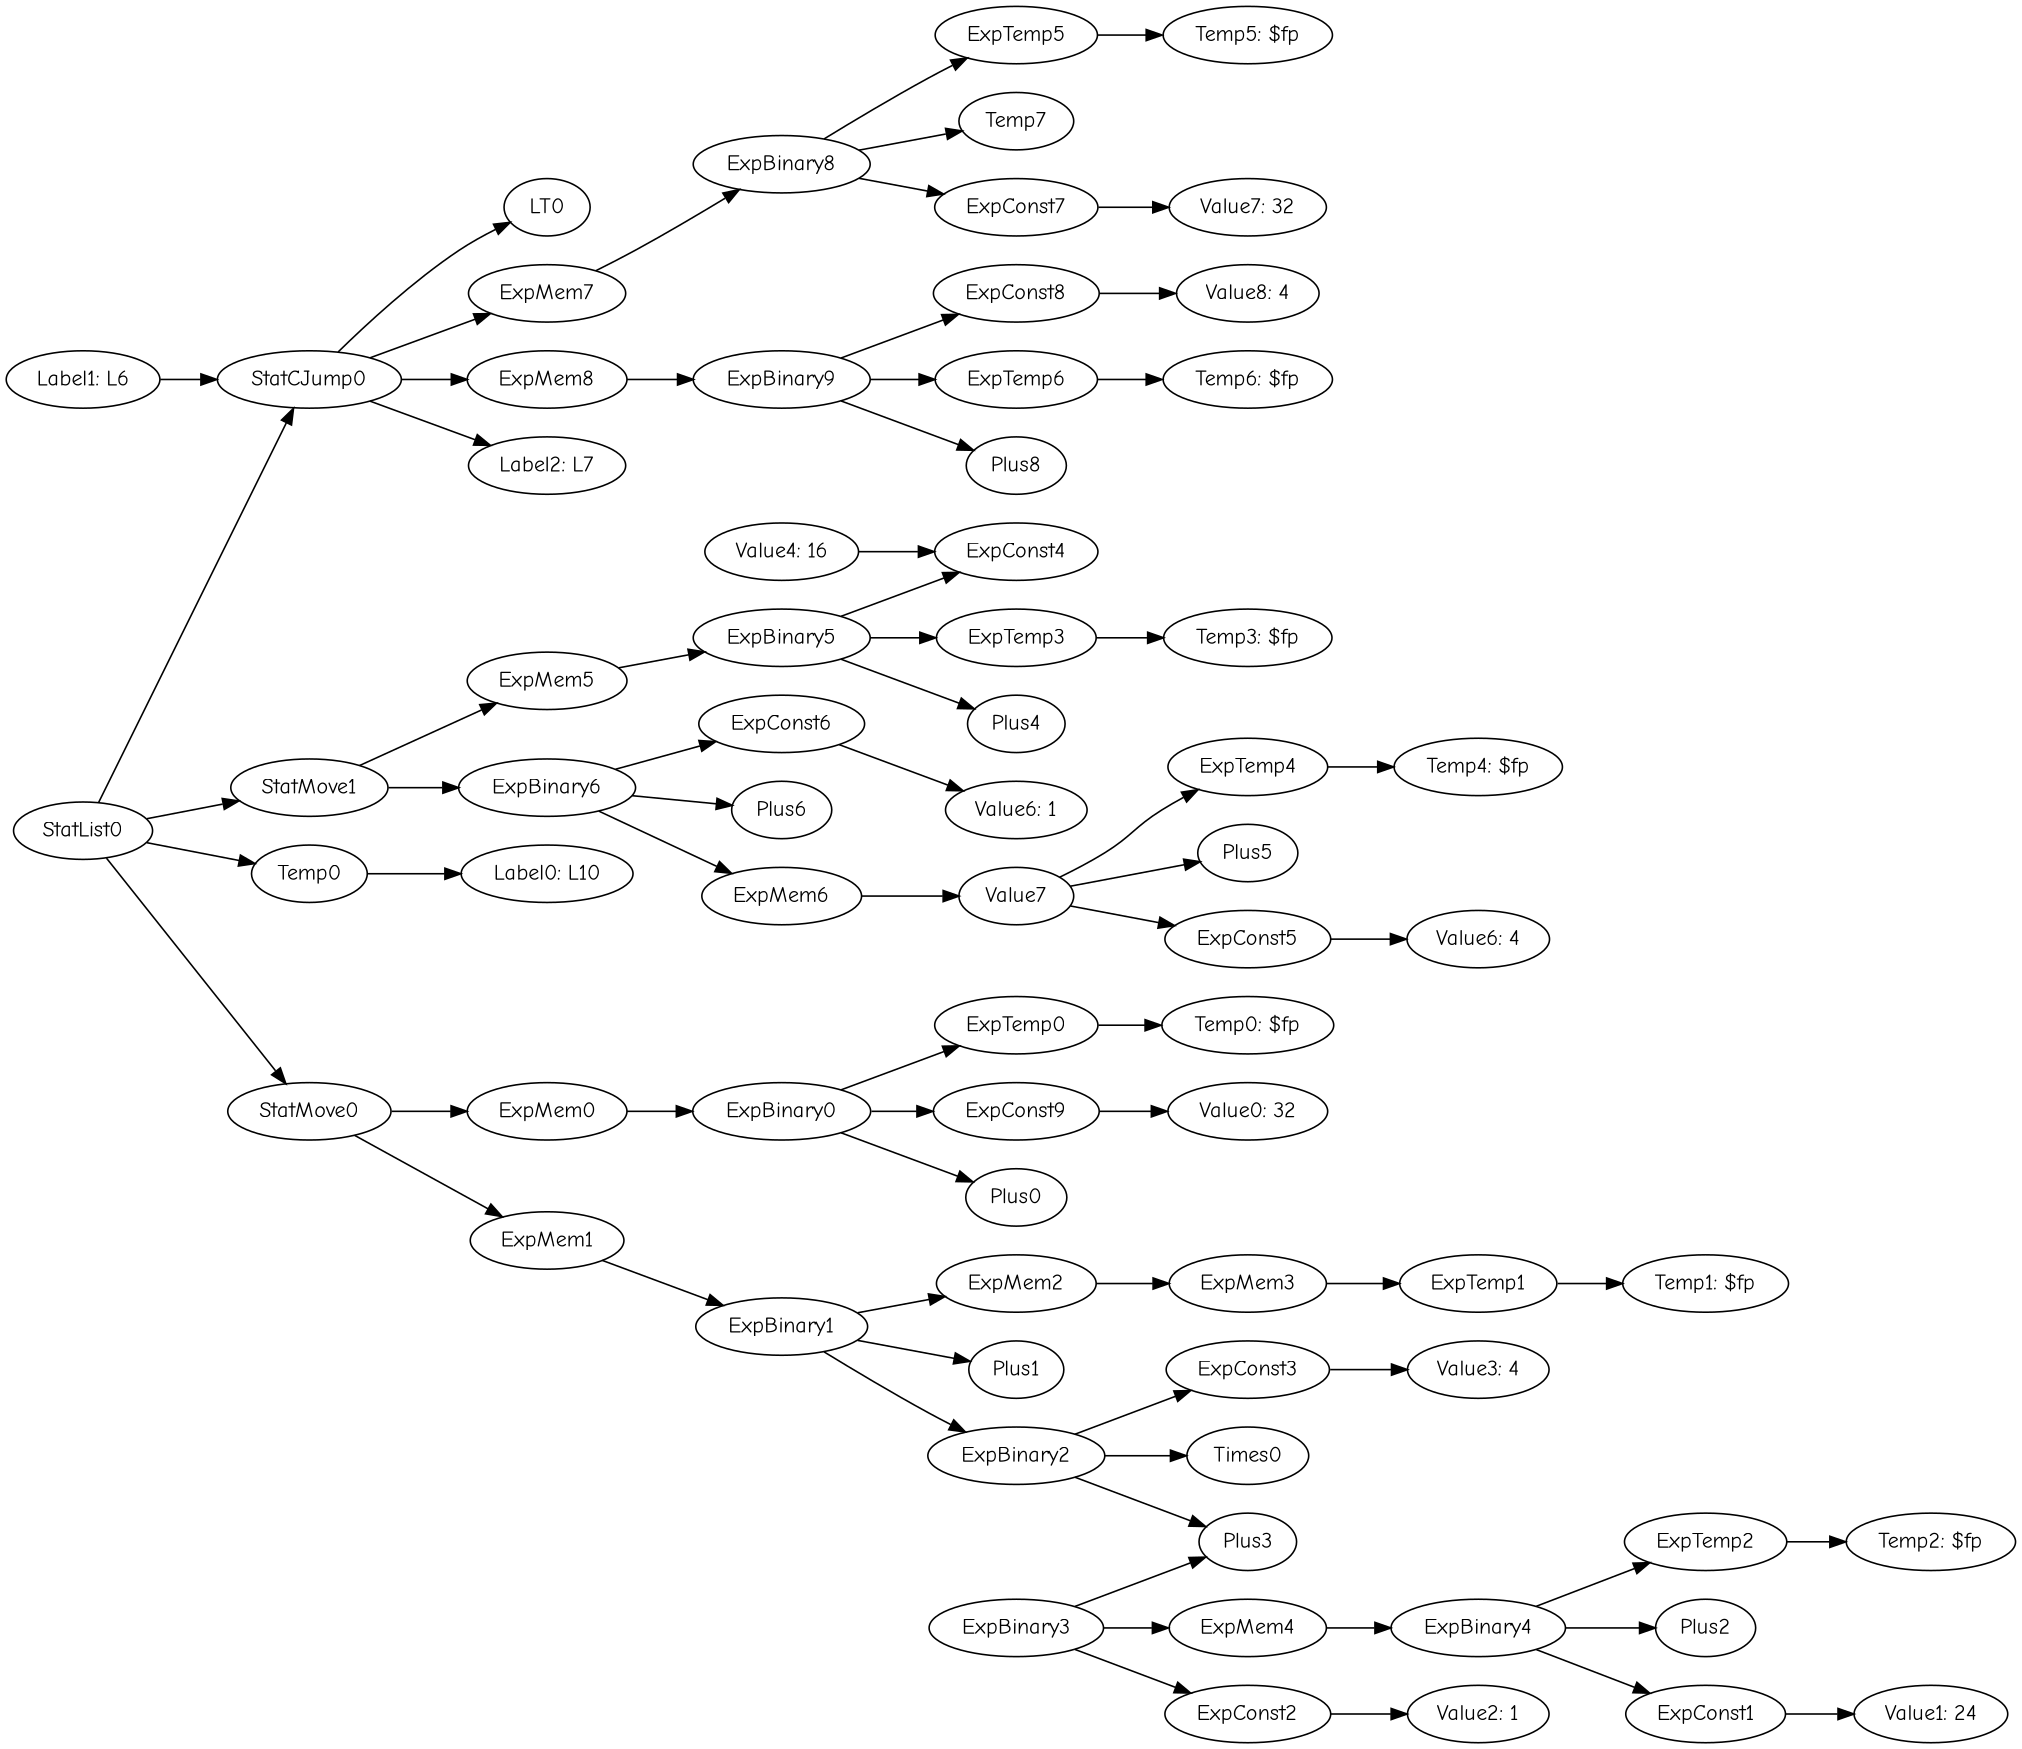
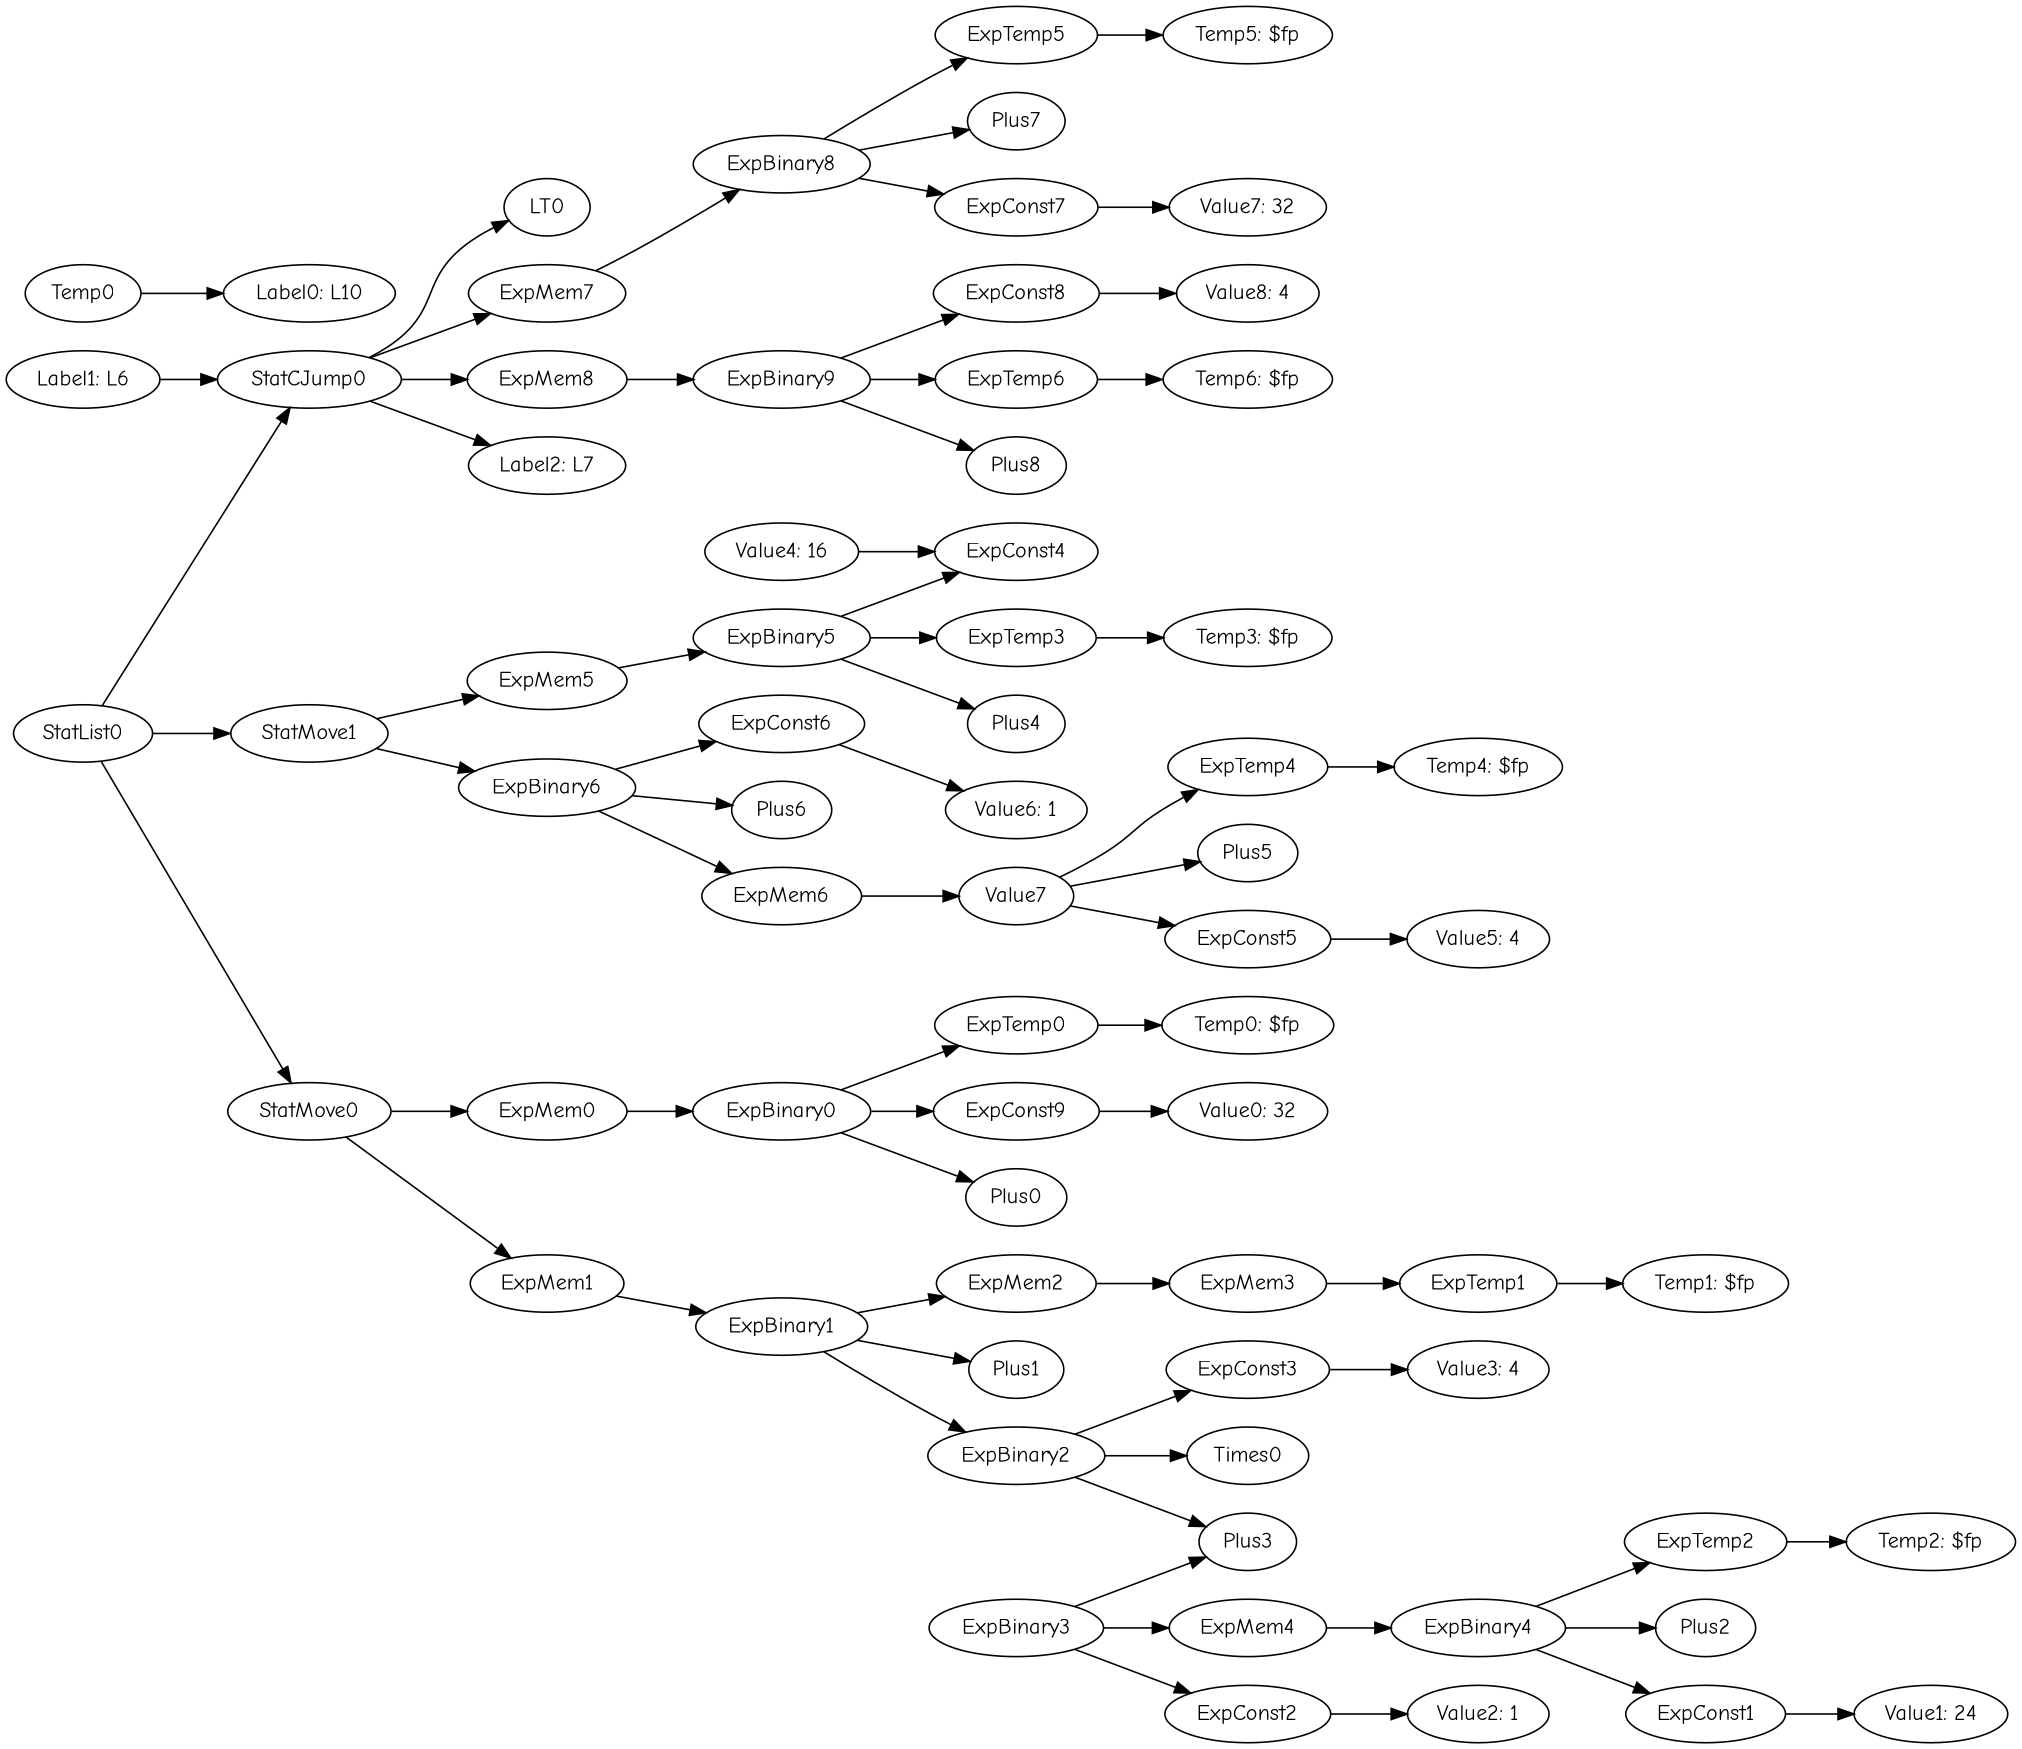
(1016, 121) -> (1016, 121)
(193, 852) -> none
(1478, 939) -> (1478, 939)
